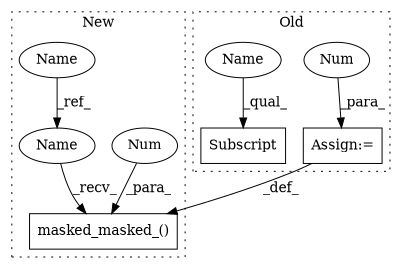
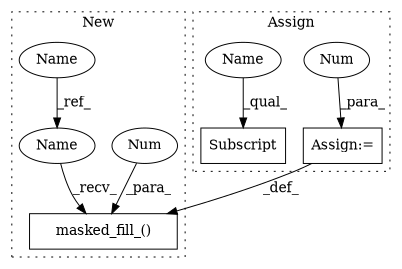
(291, 23) -> (291, 23)
(103, 231) -> (103, 231)
